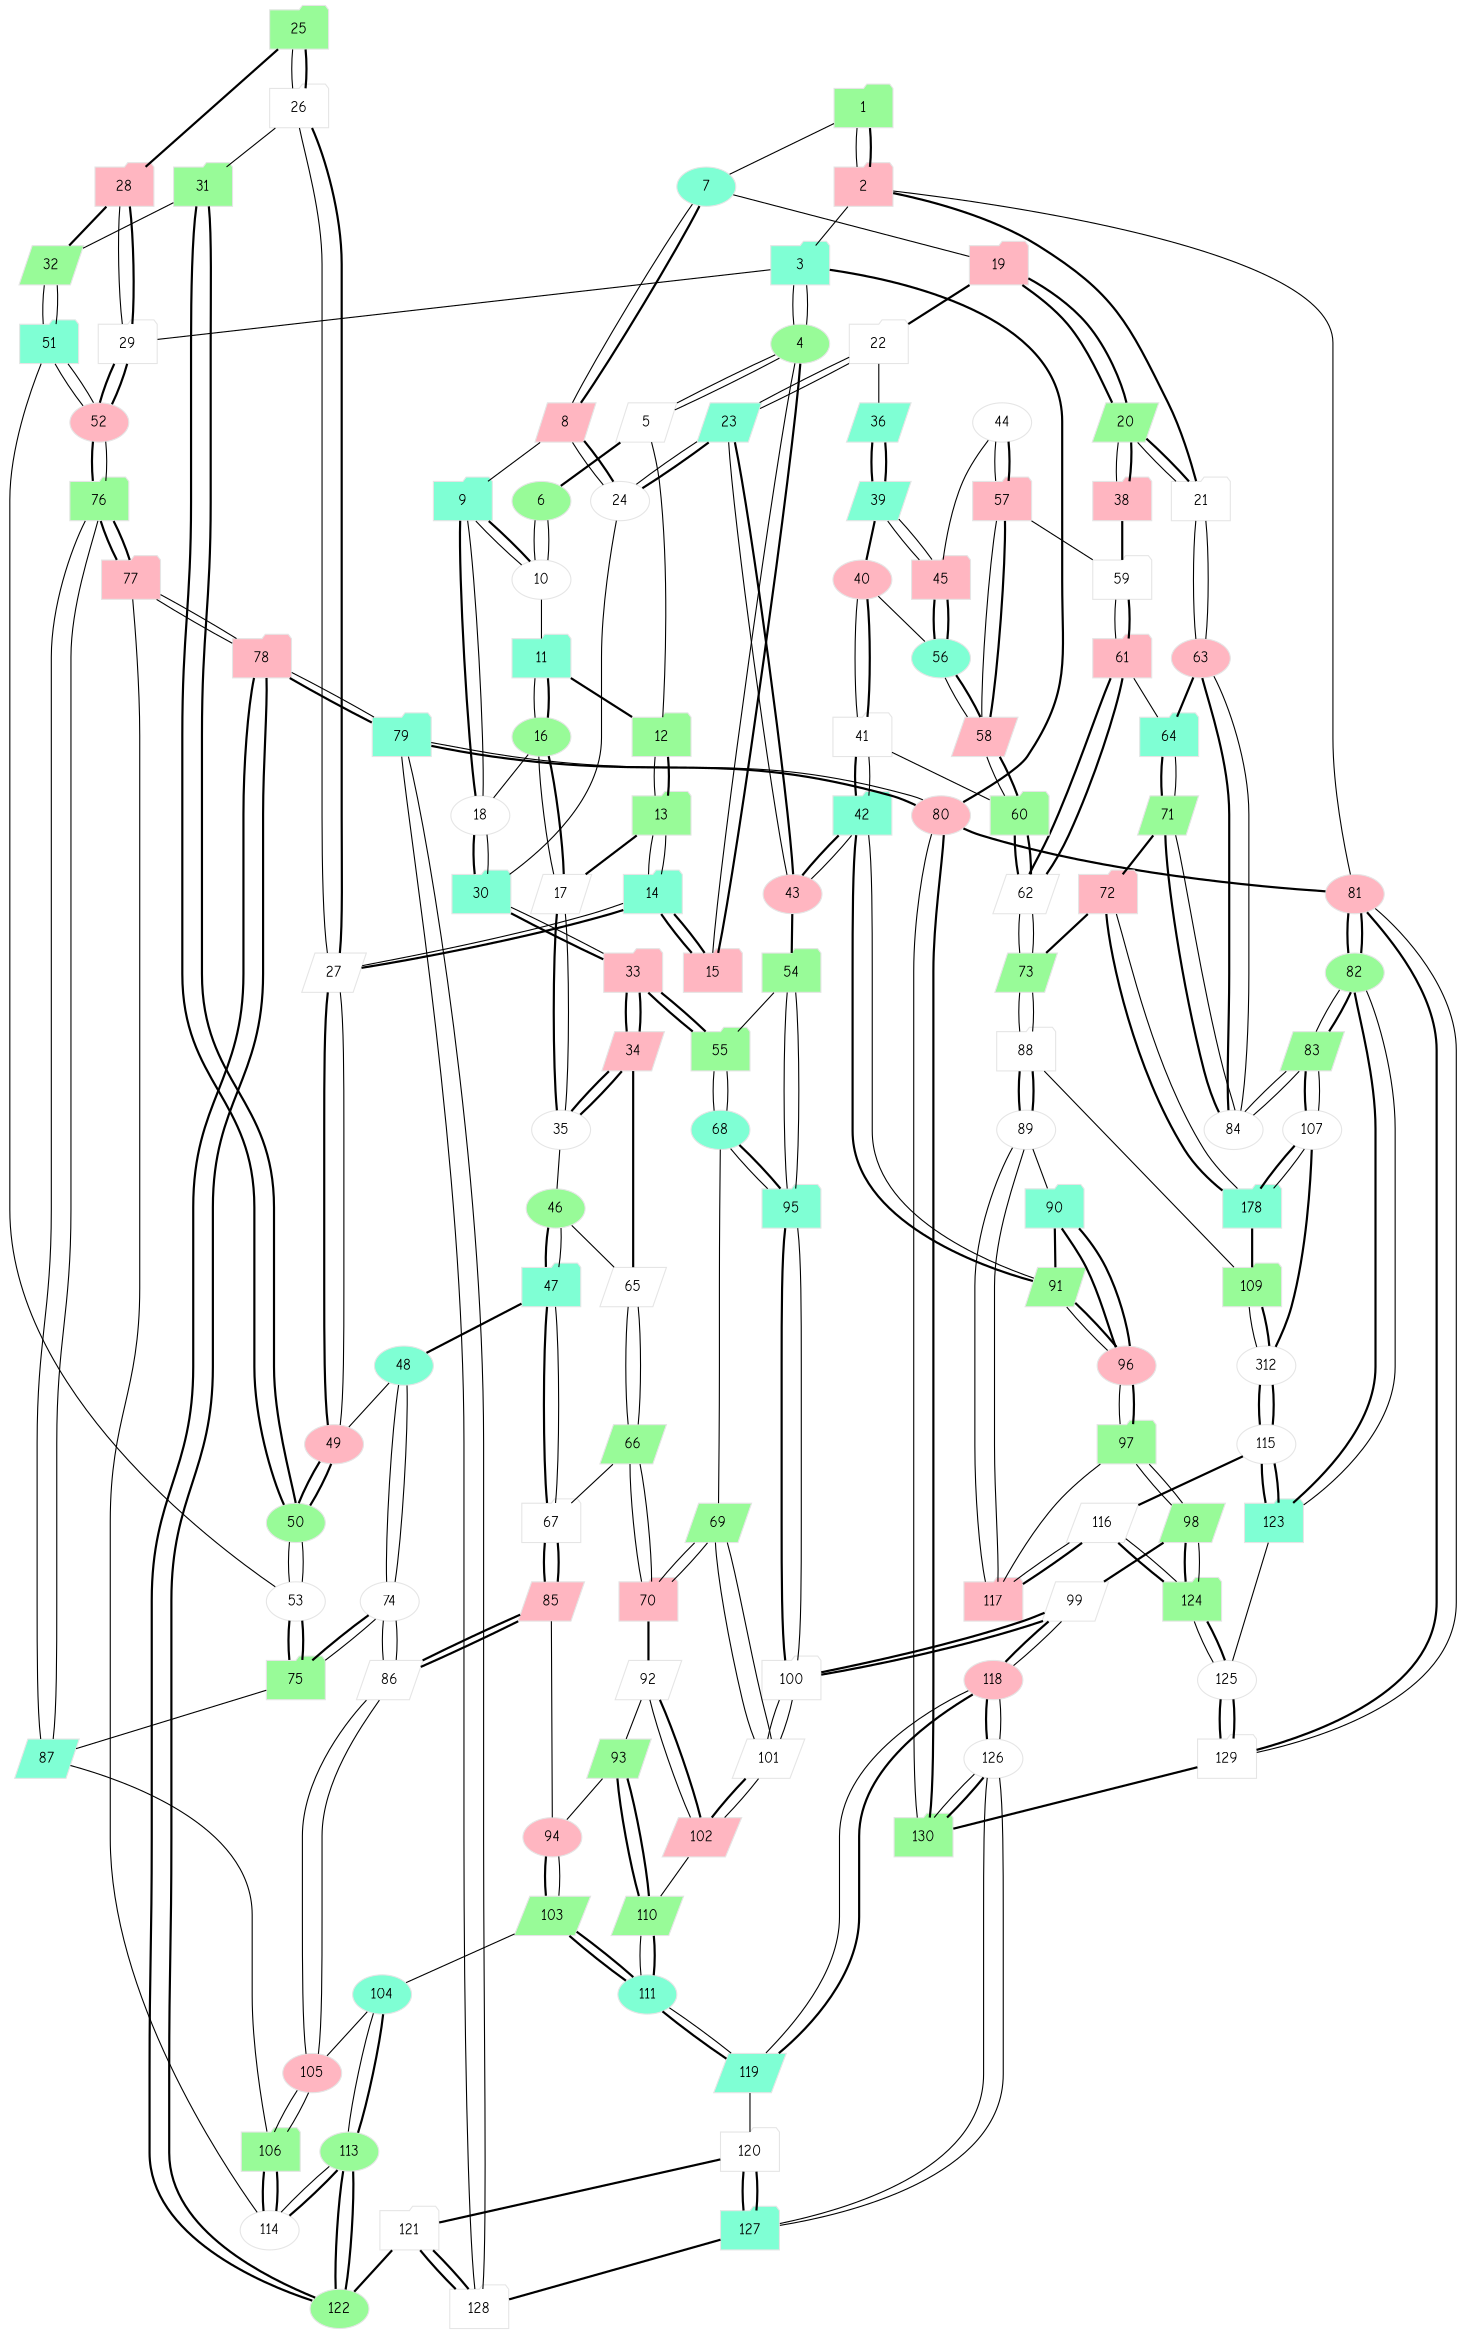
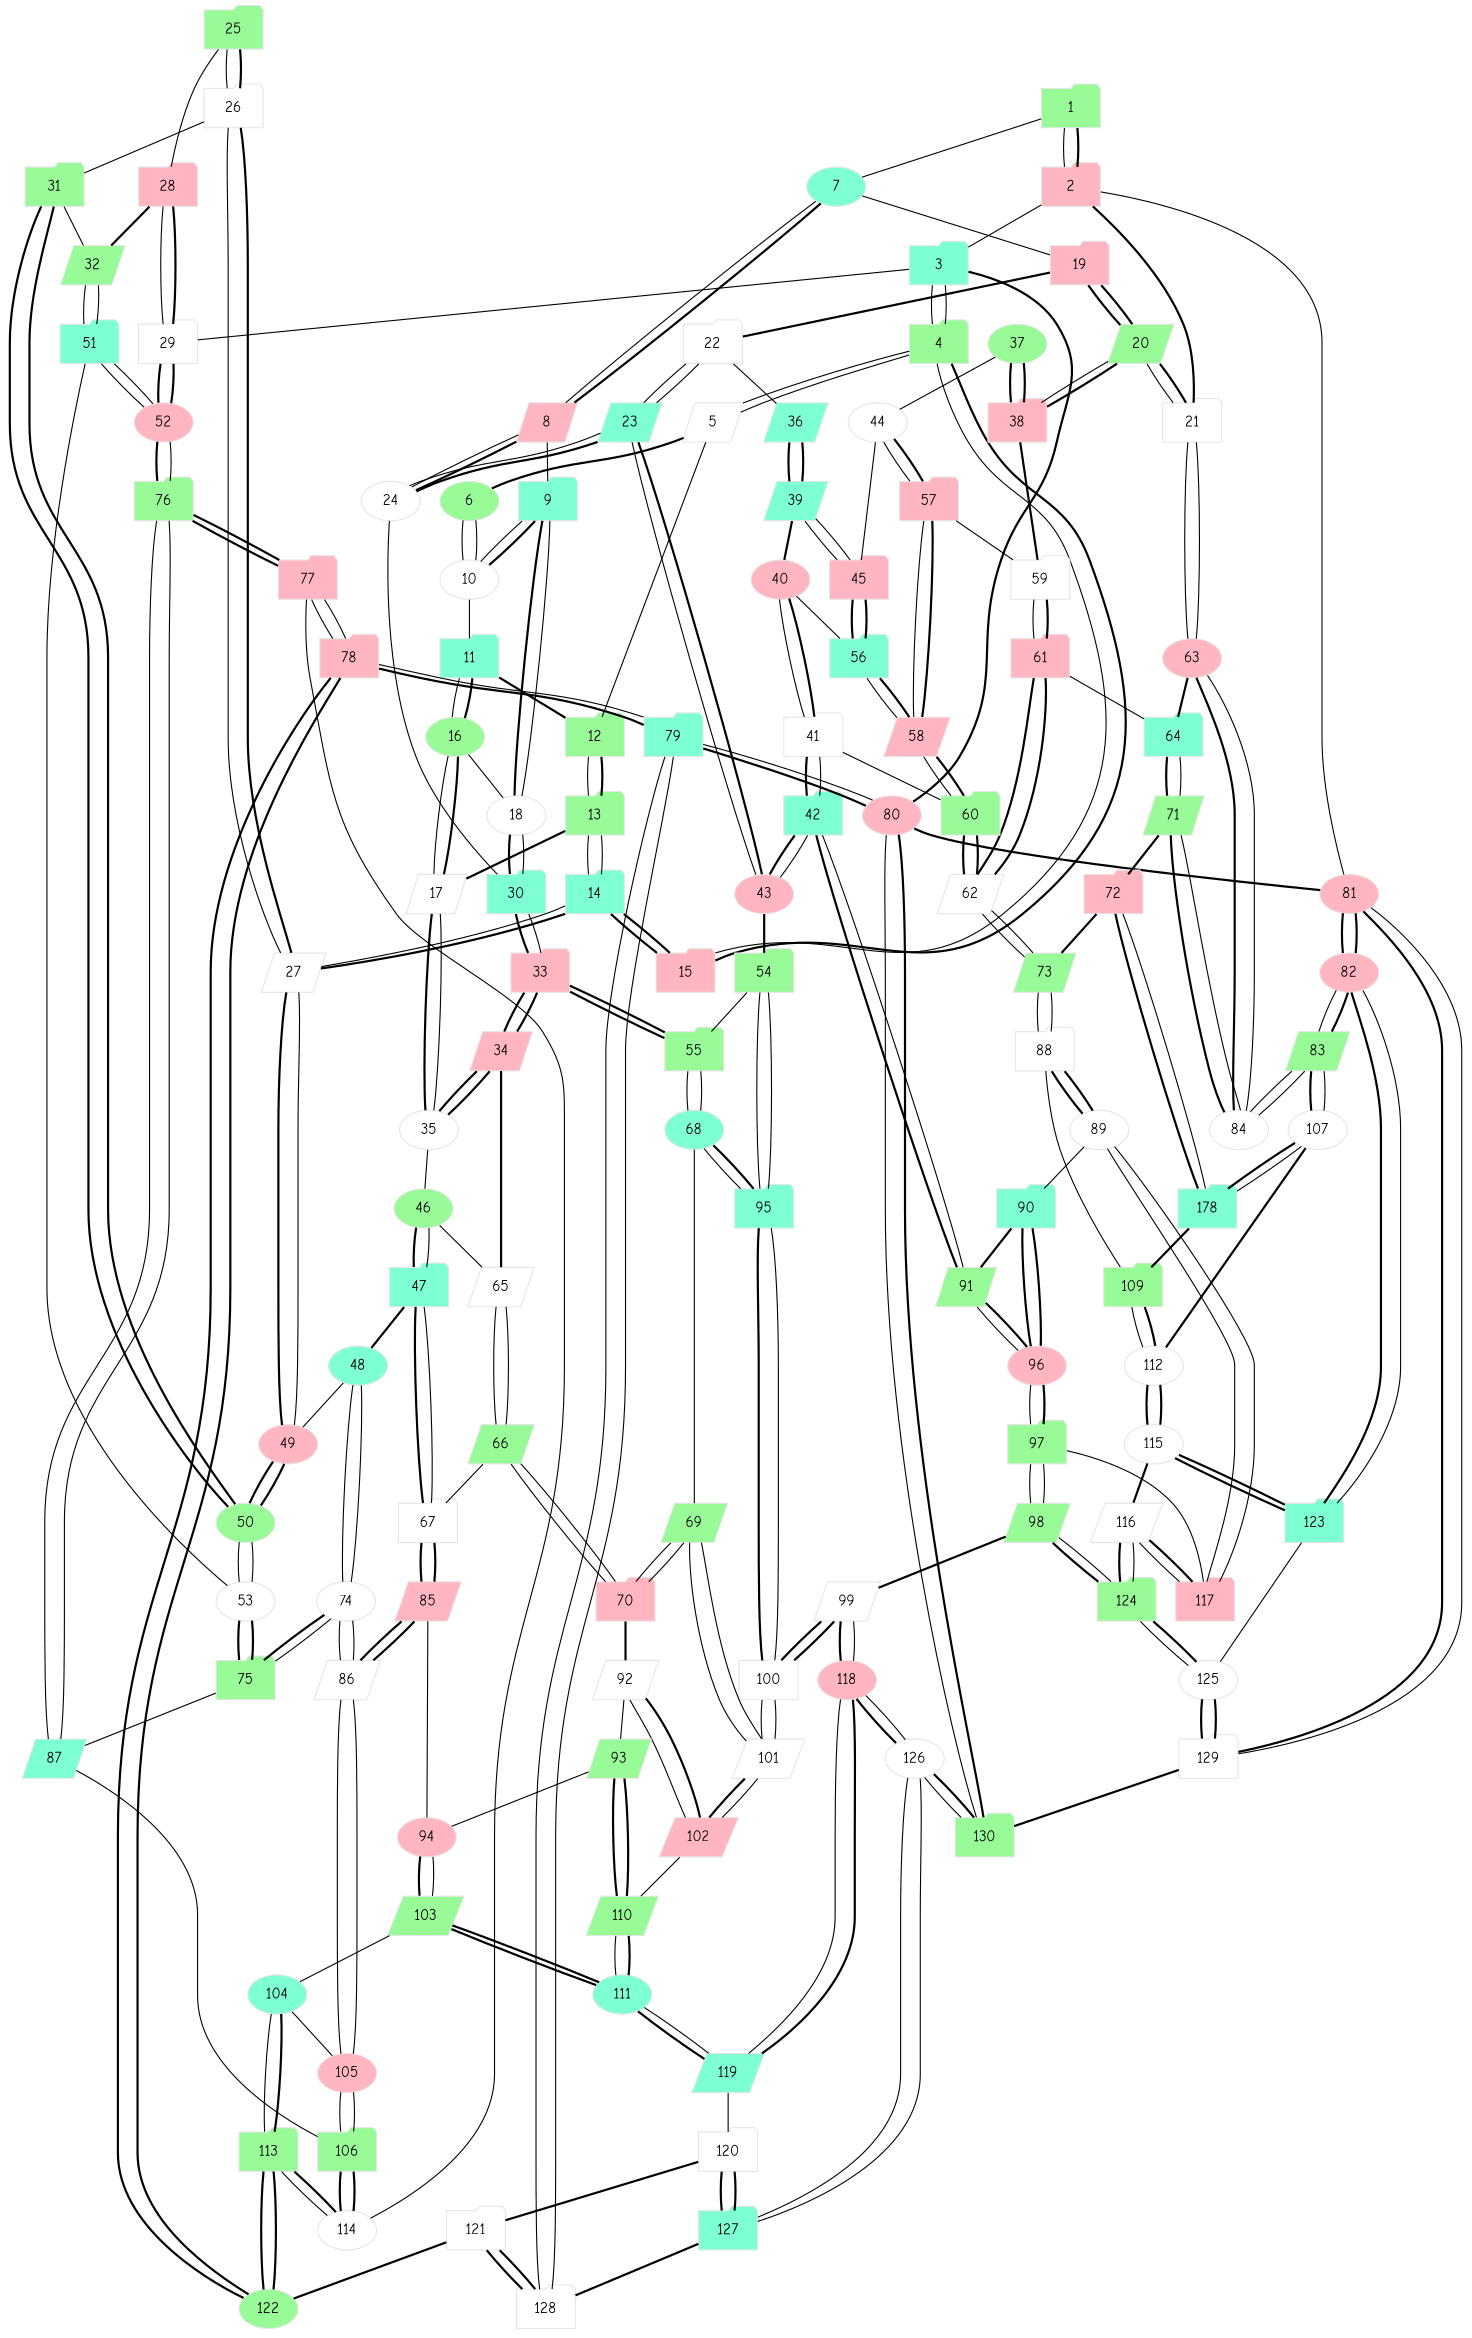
(212, 108) -> (188, 105)
(800, 344) -> (939, 344)
none -> (1017, 344)
(941, 658) -> (859, 658)
(1355, 973) -> (1349, 973)
(1266, 1366) -> (1154, 1366)
(349, 2152) -> (269, 2152)
